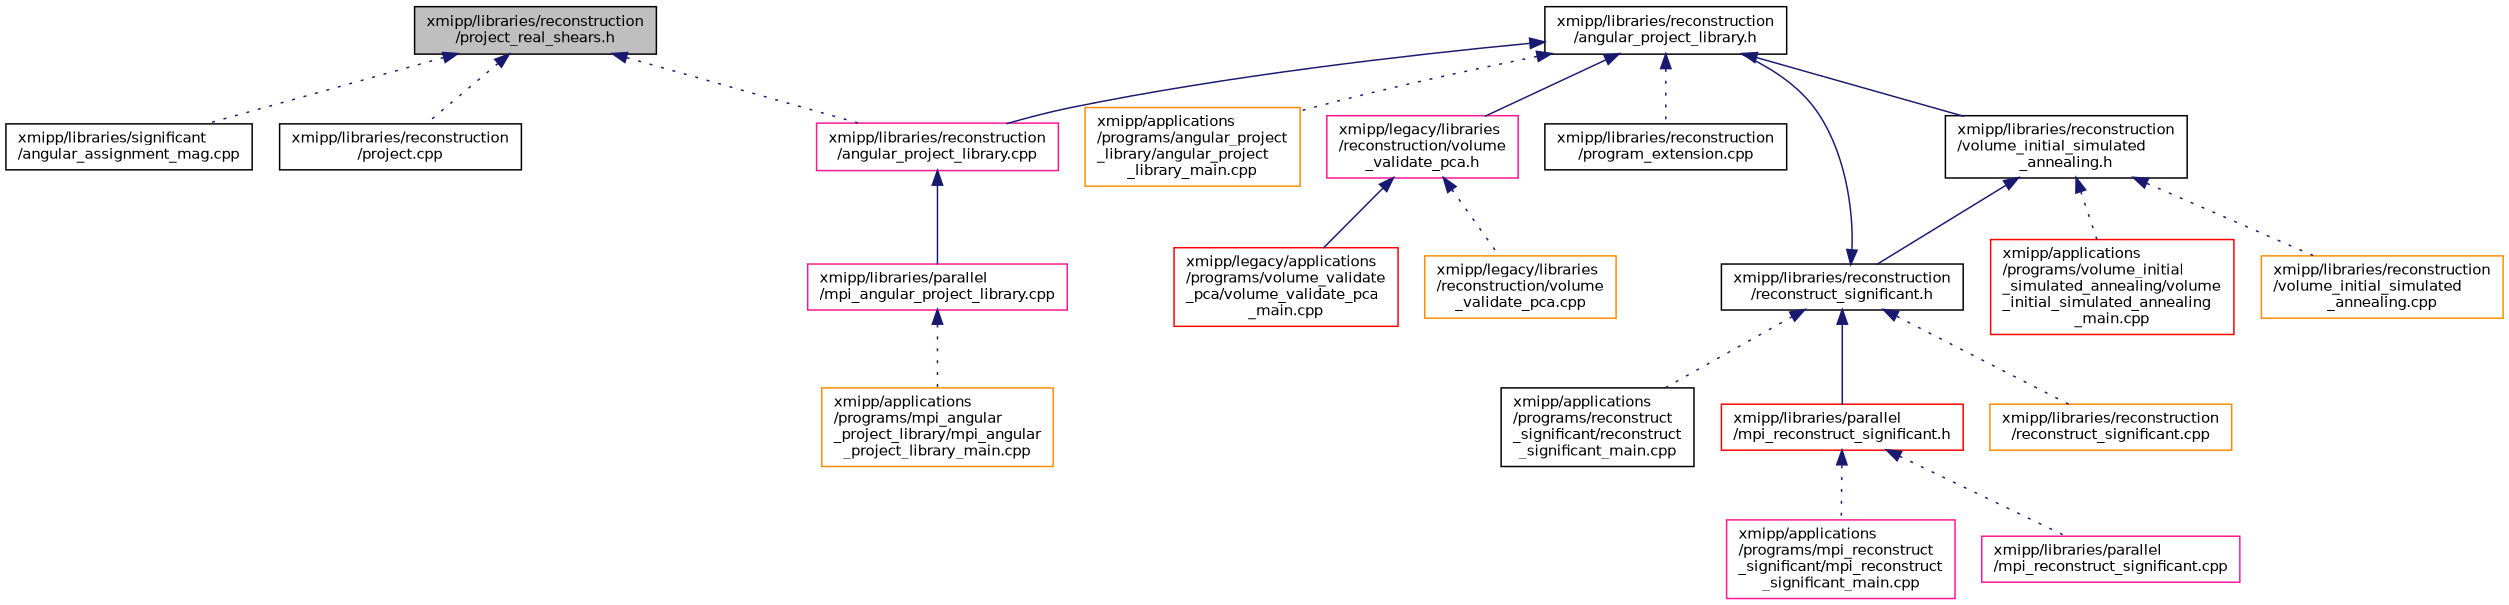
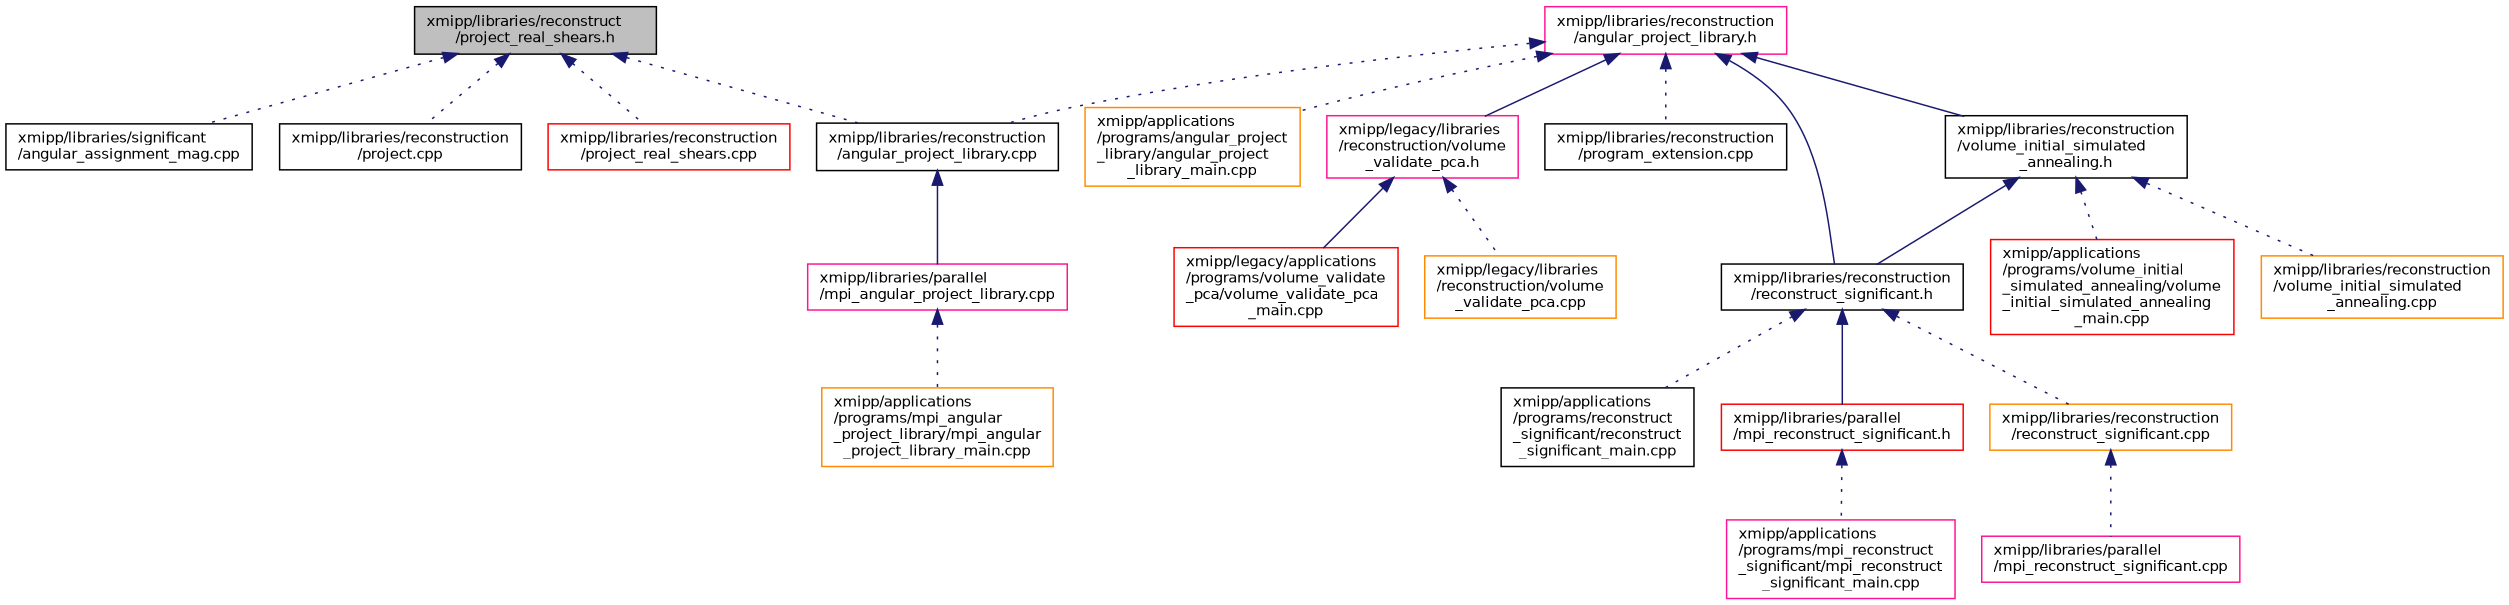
(535, 30) -> (535, 30)
(1666, 30) -> (1666, 30)
(1266, 74) -> (1266, 74)
(1829, 132) -> (1809, 147)
none -> (669, 147)
(937, 147) -> (937, 147)
(1984, 497) -> (2111, 501)
